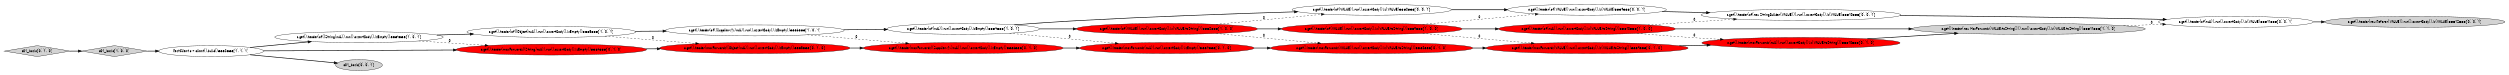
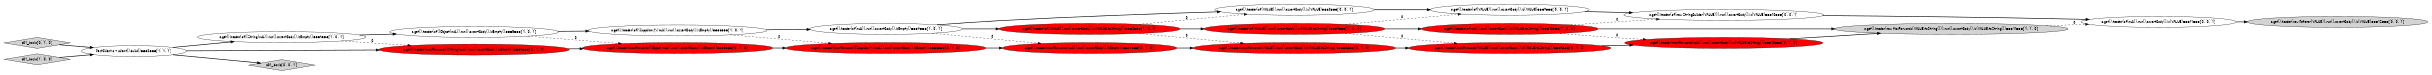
(74, 51) -> (75, 46)
(359, 65) -> (282, 65)
